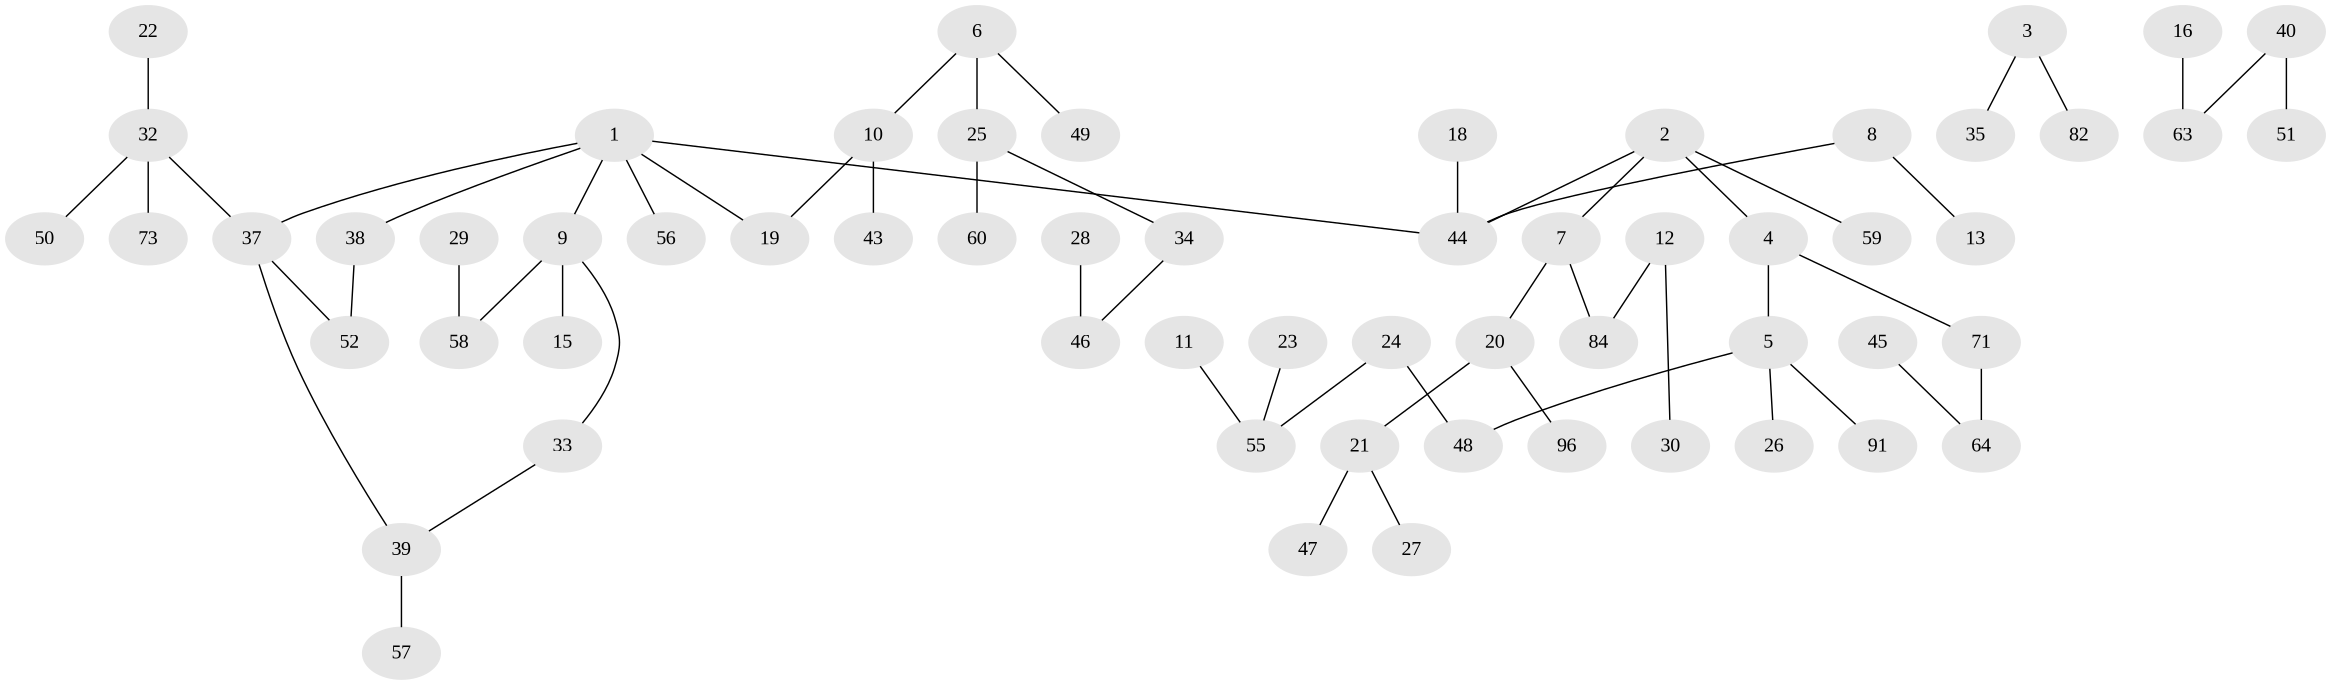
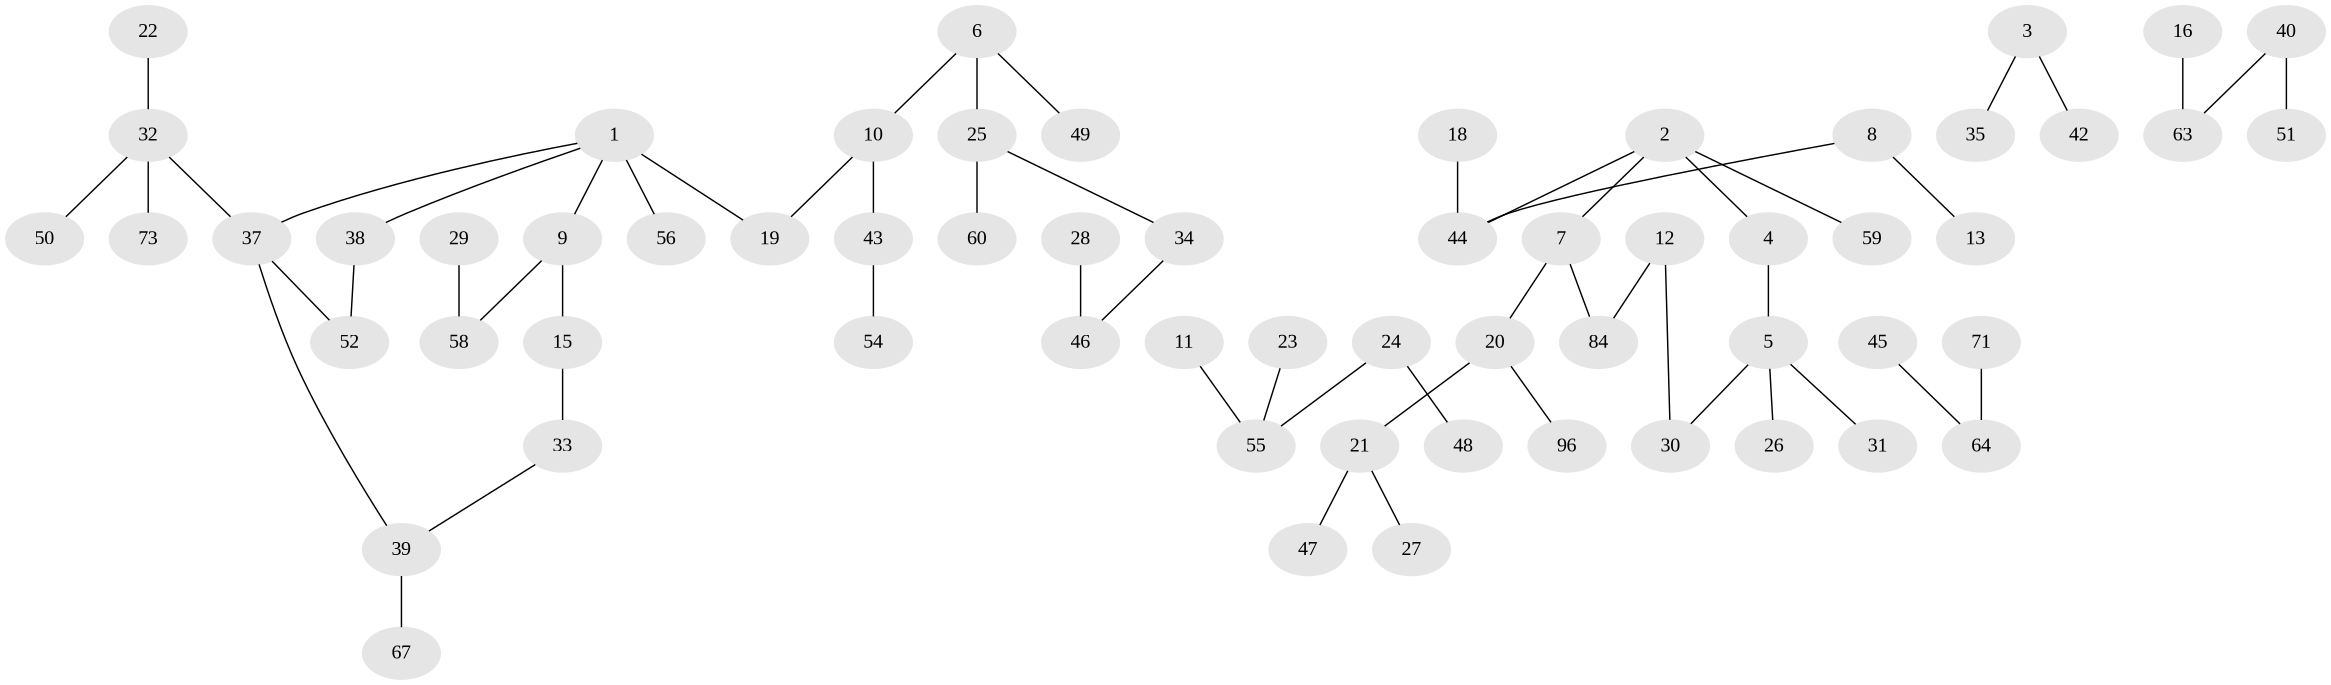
(2079, 135) -> (2079, 135)
(1036, 187) -> none
(1875, 291) -> none
(619, 342) -> (563, 394)
none -> (873, 342)
(1612, 387) -> (1719, 394)
(1878, 446) -> (1878, 446)
(401, 653) -> (401, 653)
